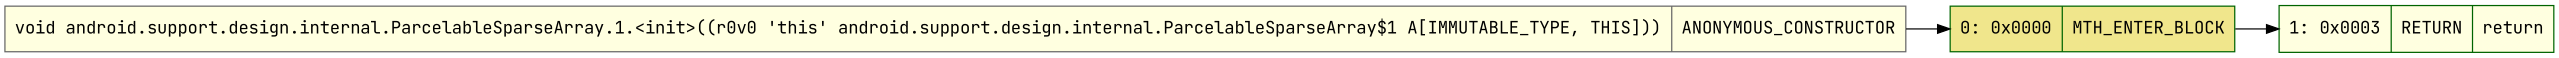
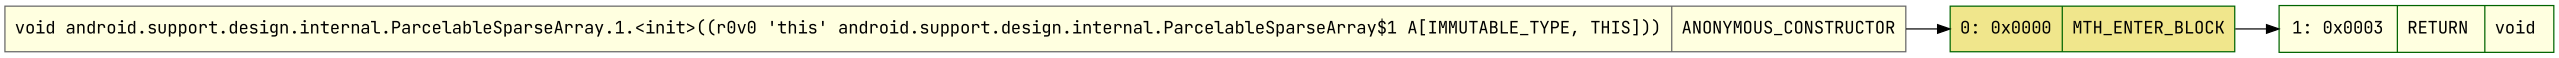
(2513, 28) -> (2516, 28)
